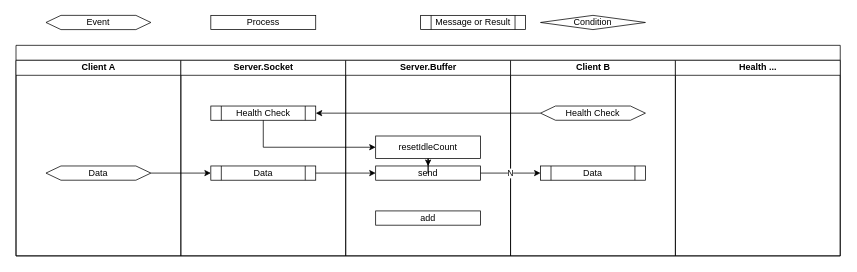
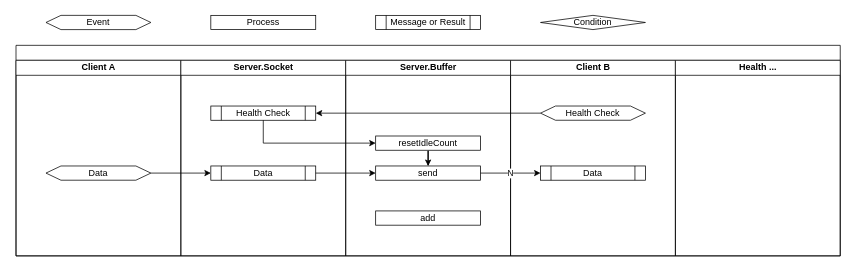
(473, 23) -> (428, 23)
(428, 147) -> (428, 143)
